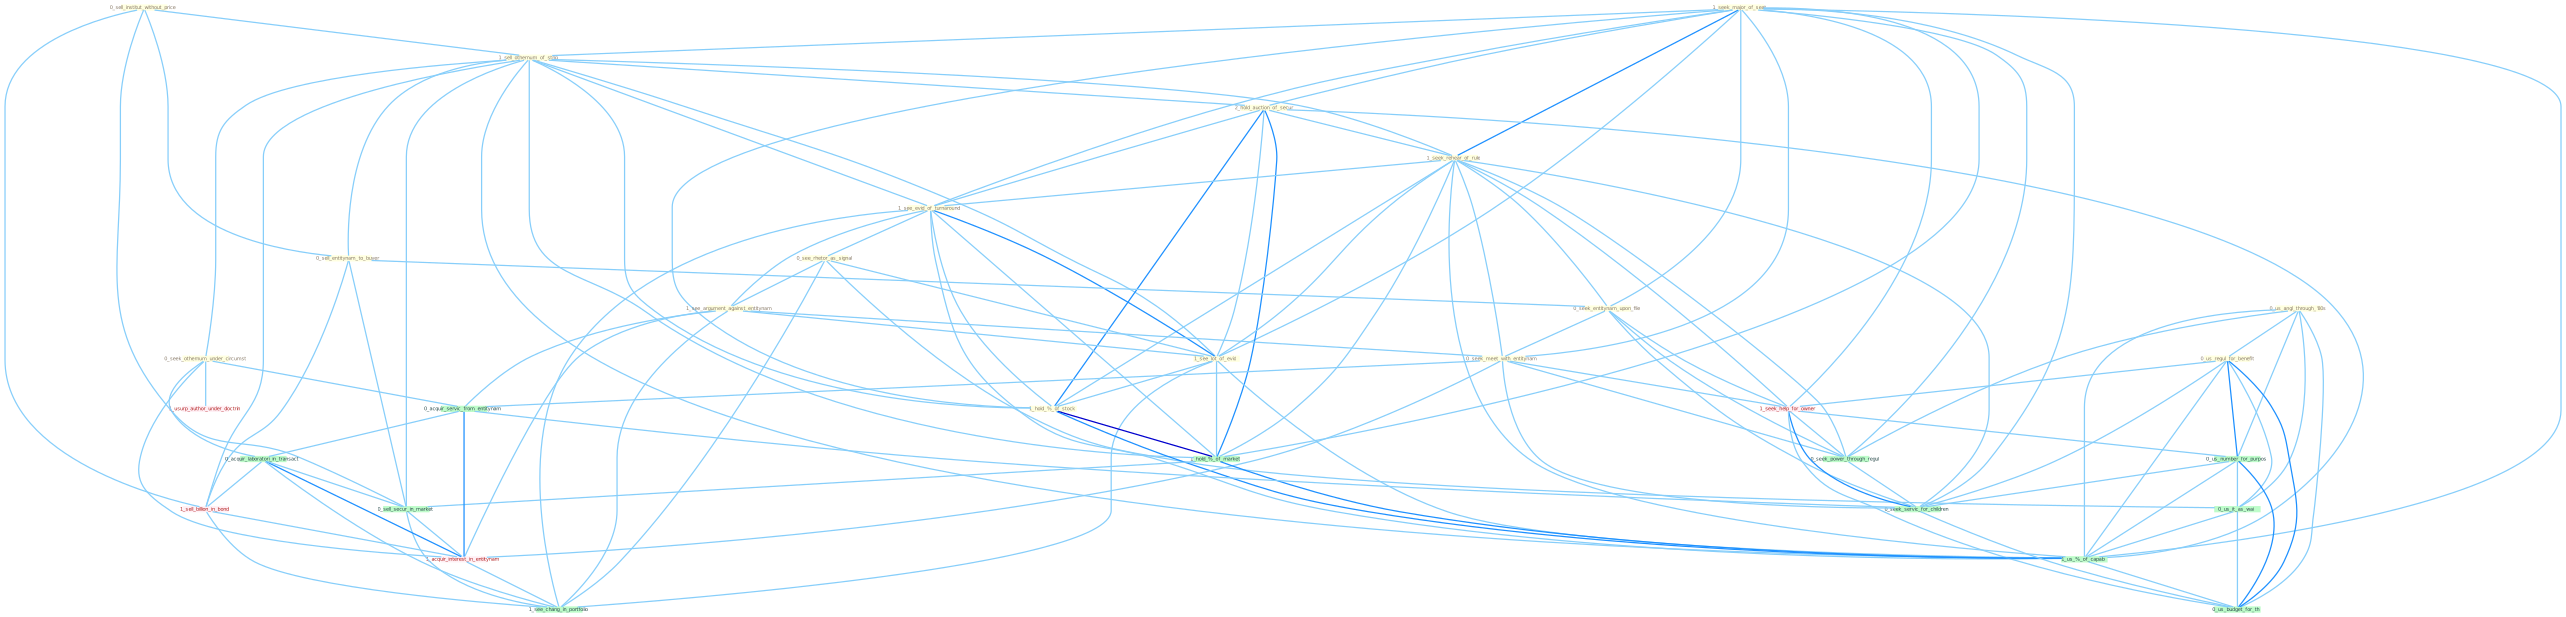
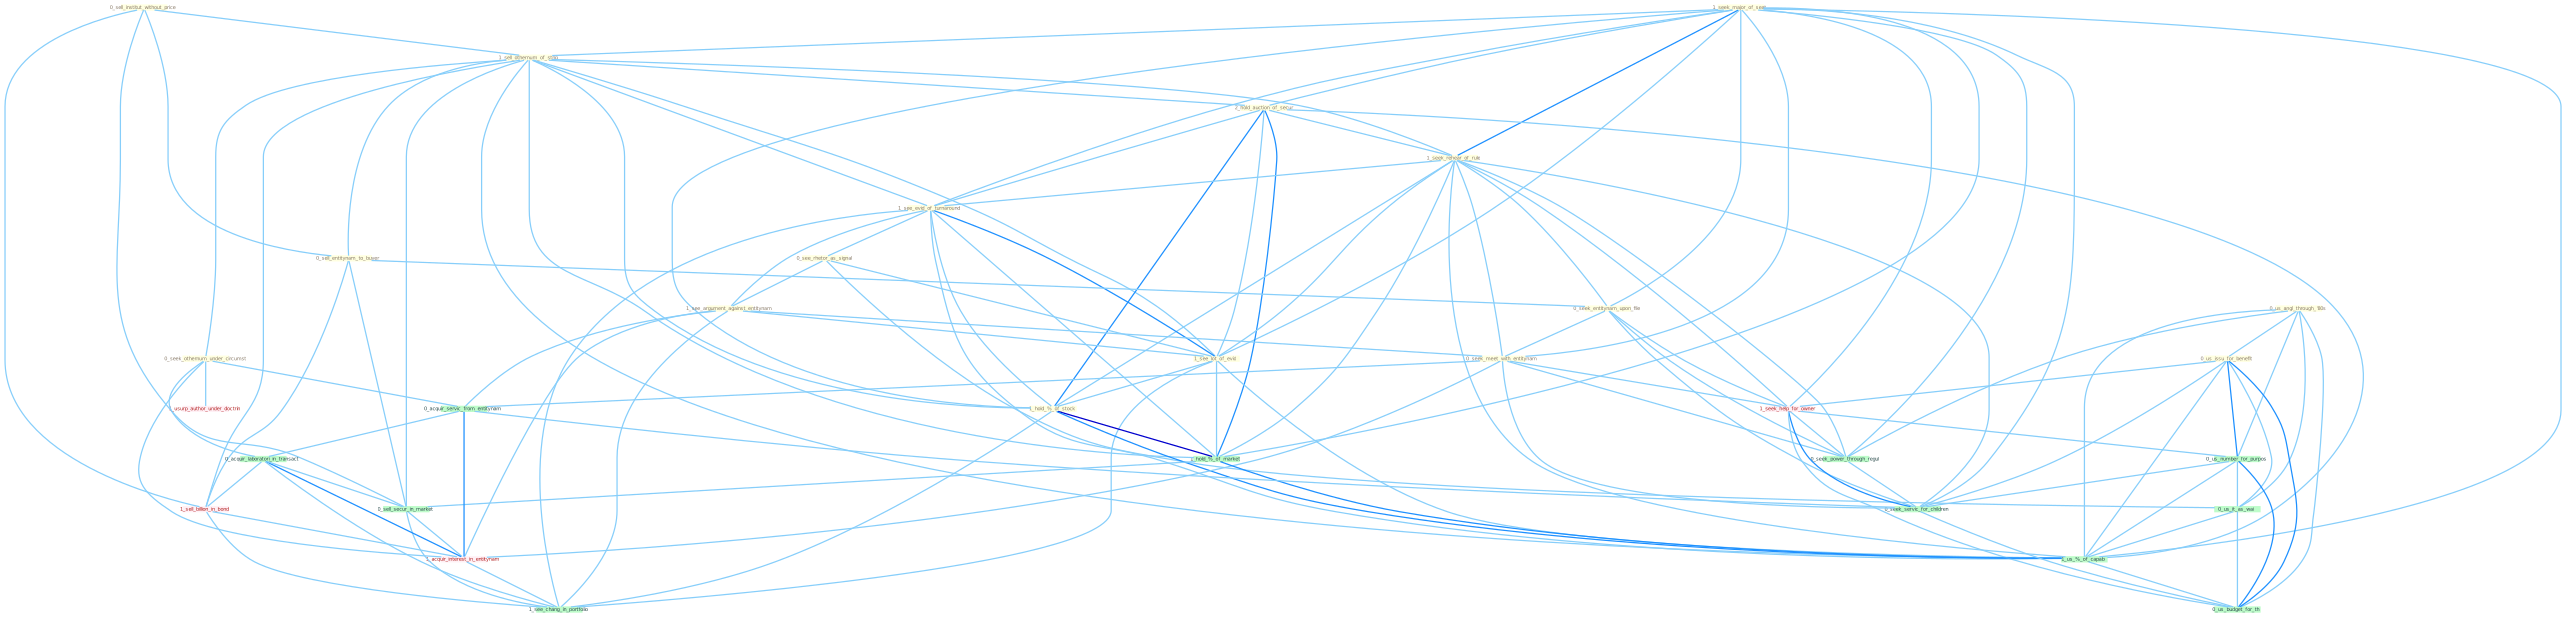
(2227, 359) -> (2227, 359)
(710, 448) -> (824, 542)
